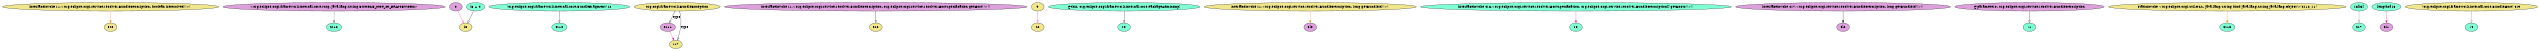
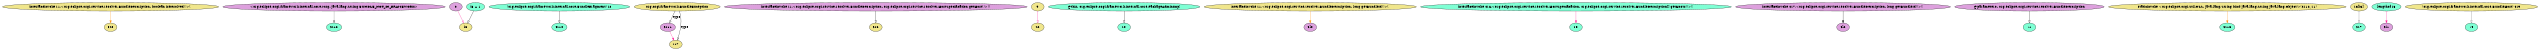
(476, 7) -> (476, 7)
(2359, 7) -> (2359, 7)
